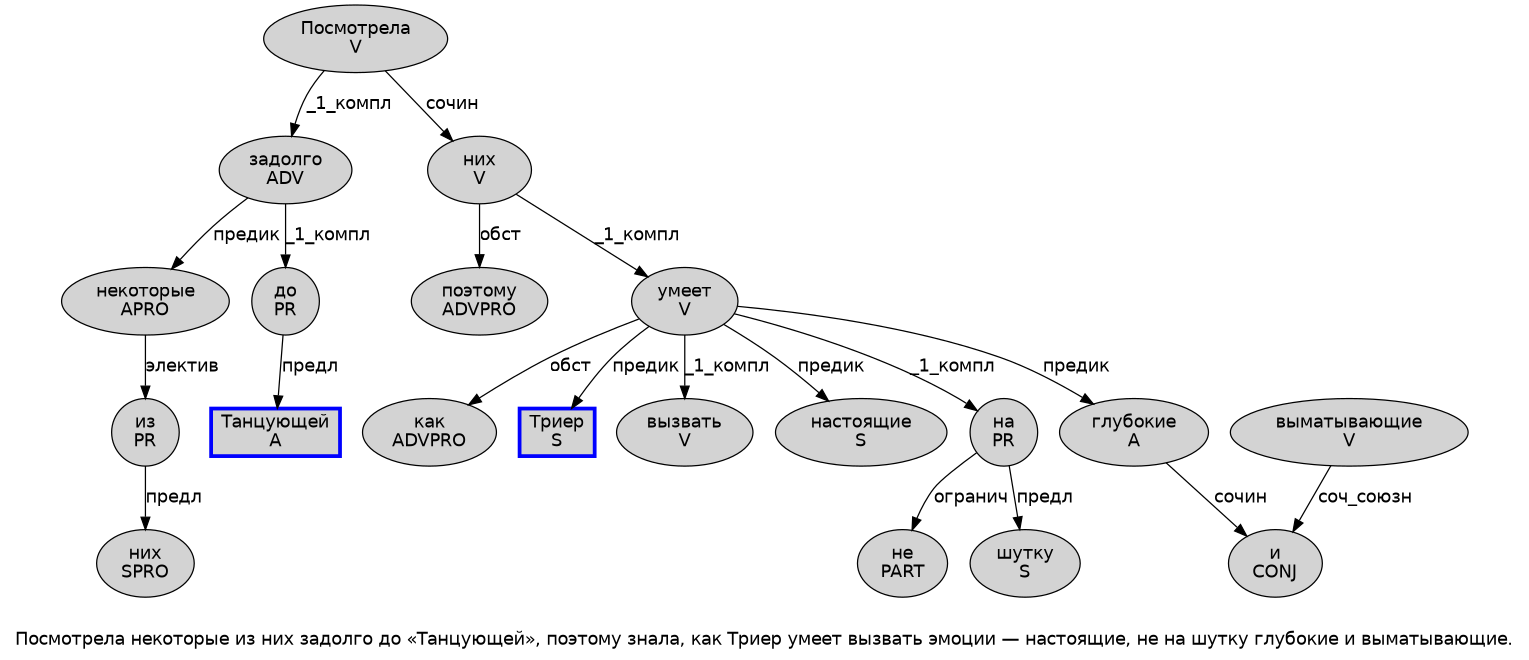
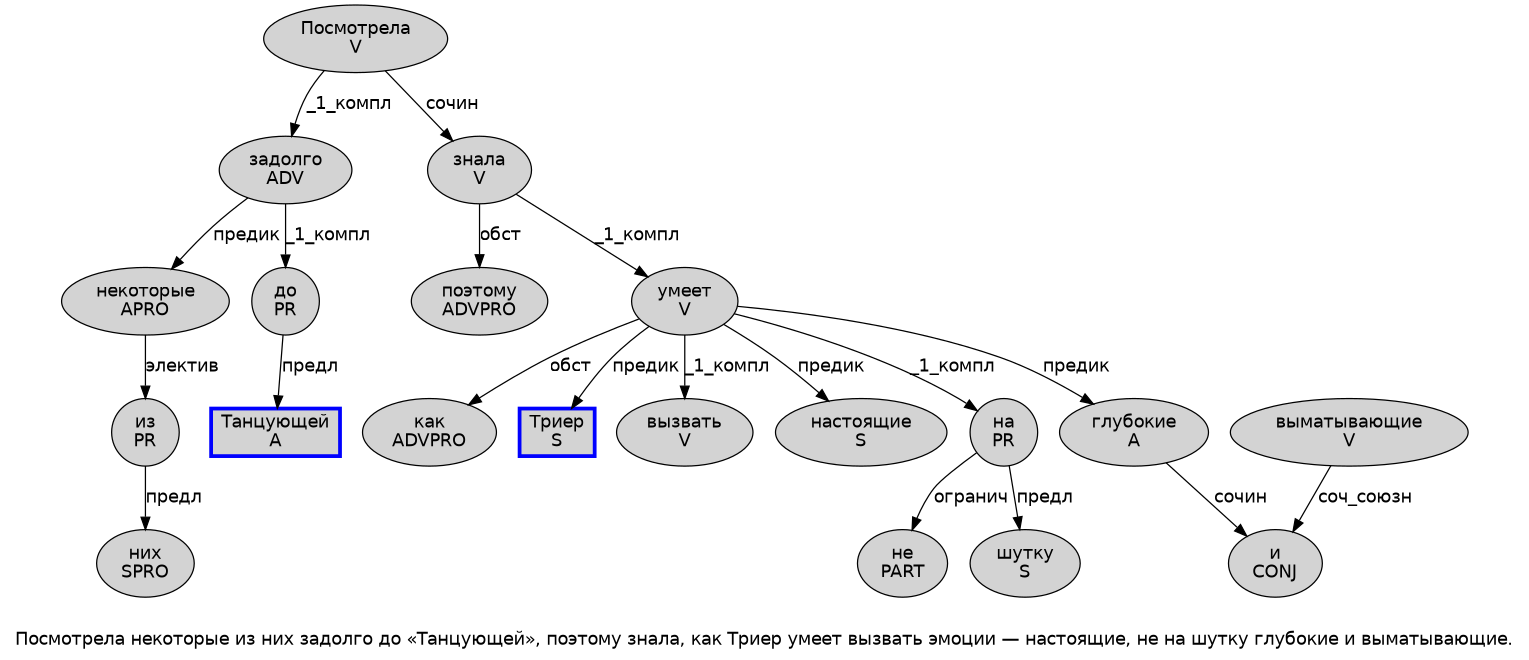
(480, 170) -> (480, 170)
